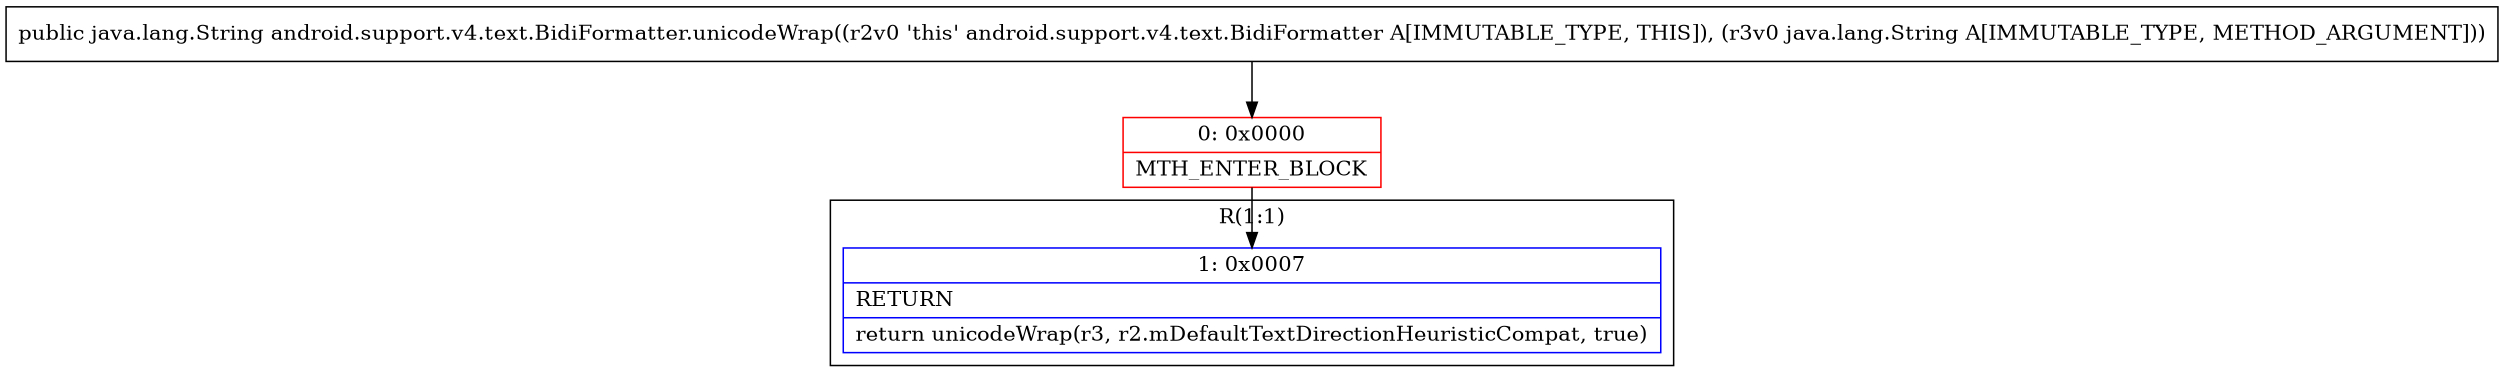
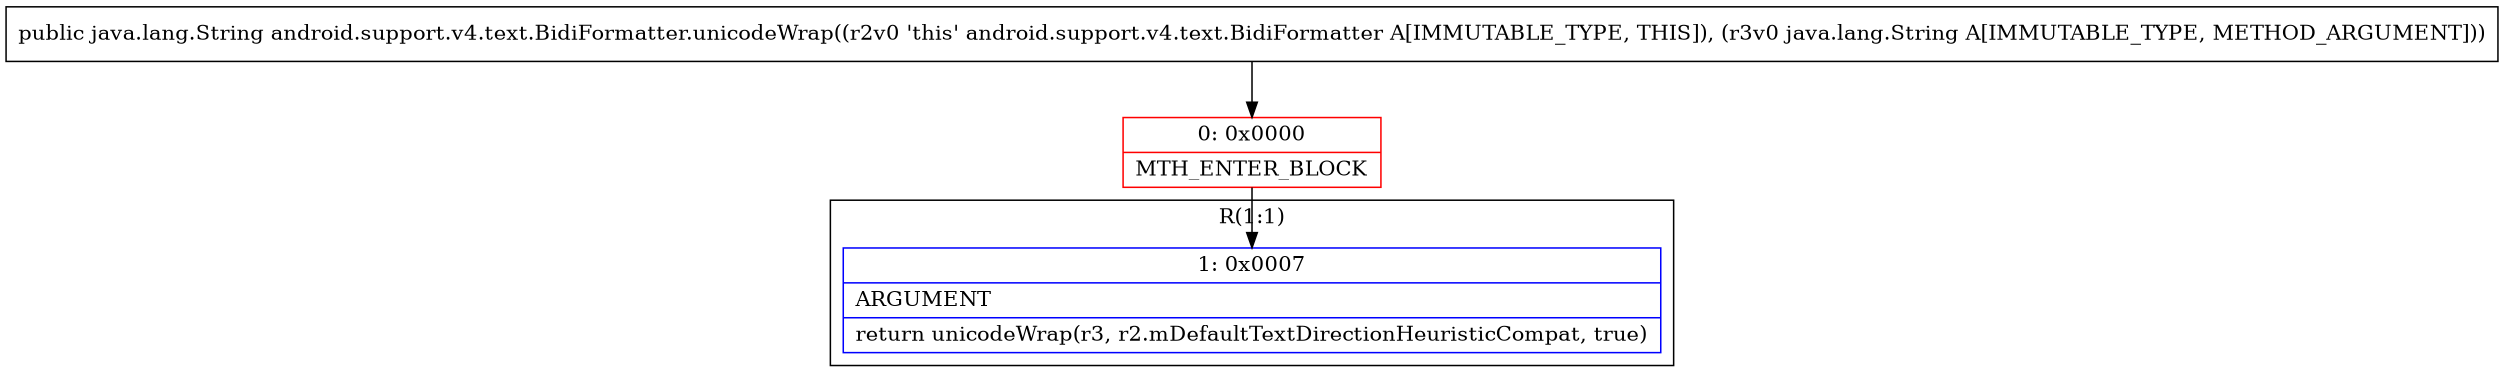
(905, 300) -> (924, 300)
